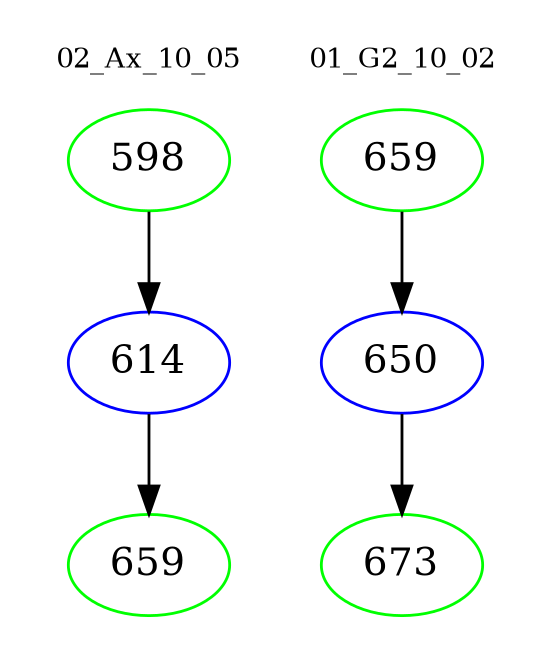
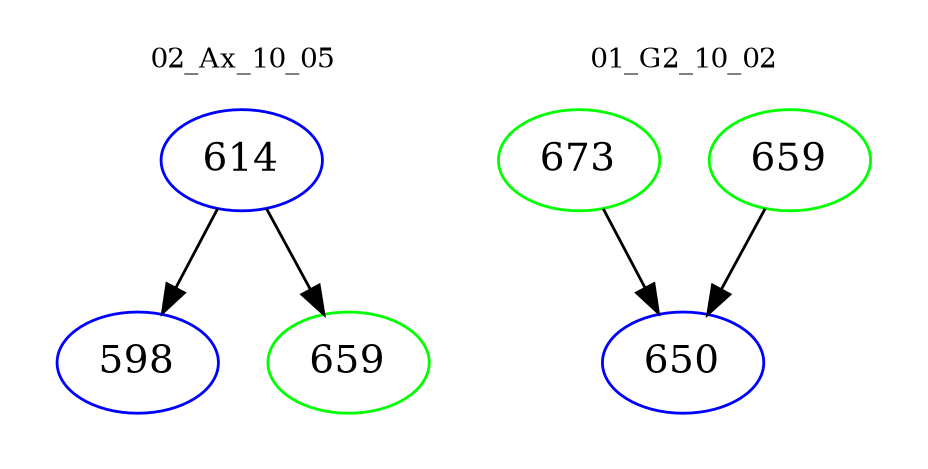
(149, 160) -> (138, 363)
(149, 248) -> (197, 248)
(402, 450) -> (624, 248)
